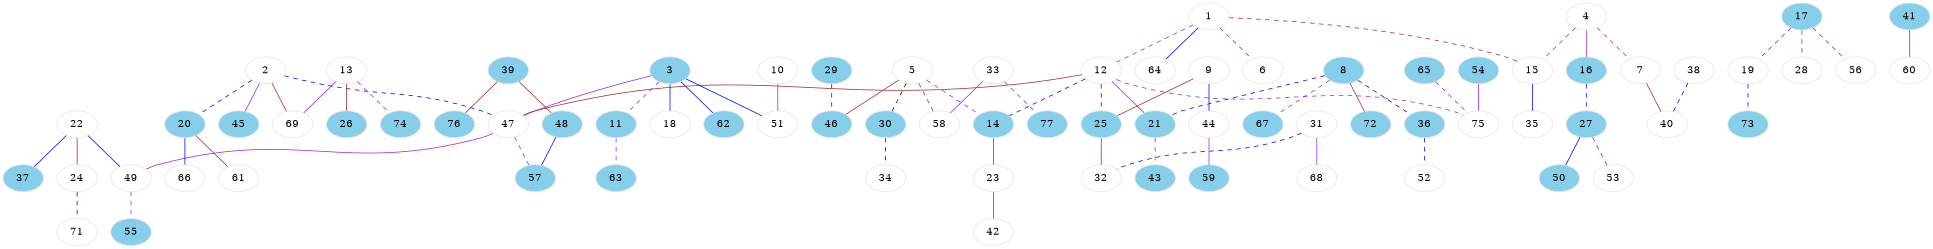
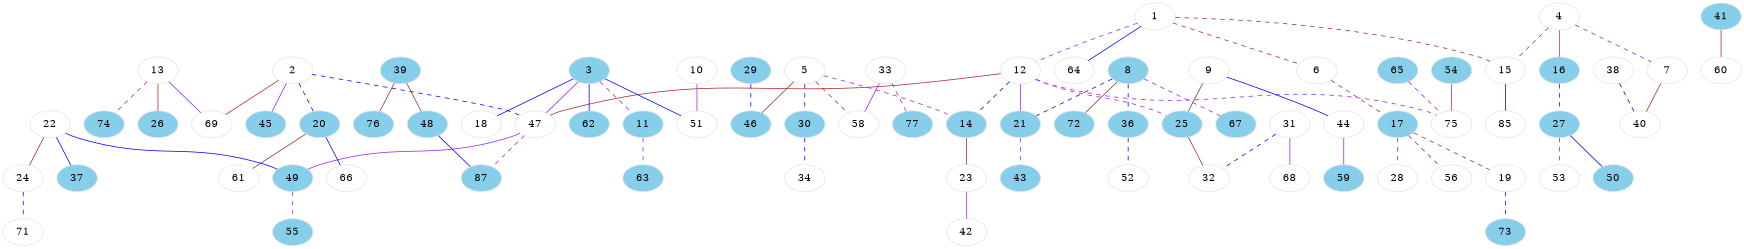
none -> (1349, 92)
(1101, 97) -> (1134, 104)
(1532, 124) -> (1505, 124)
(131, 178) -> (293, 178)
(535, 178) -> (481, 178)
